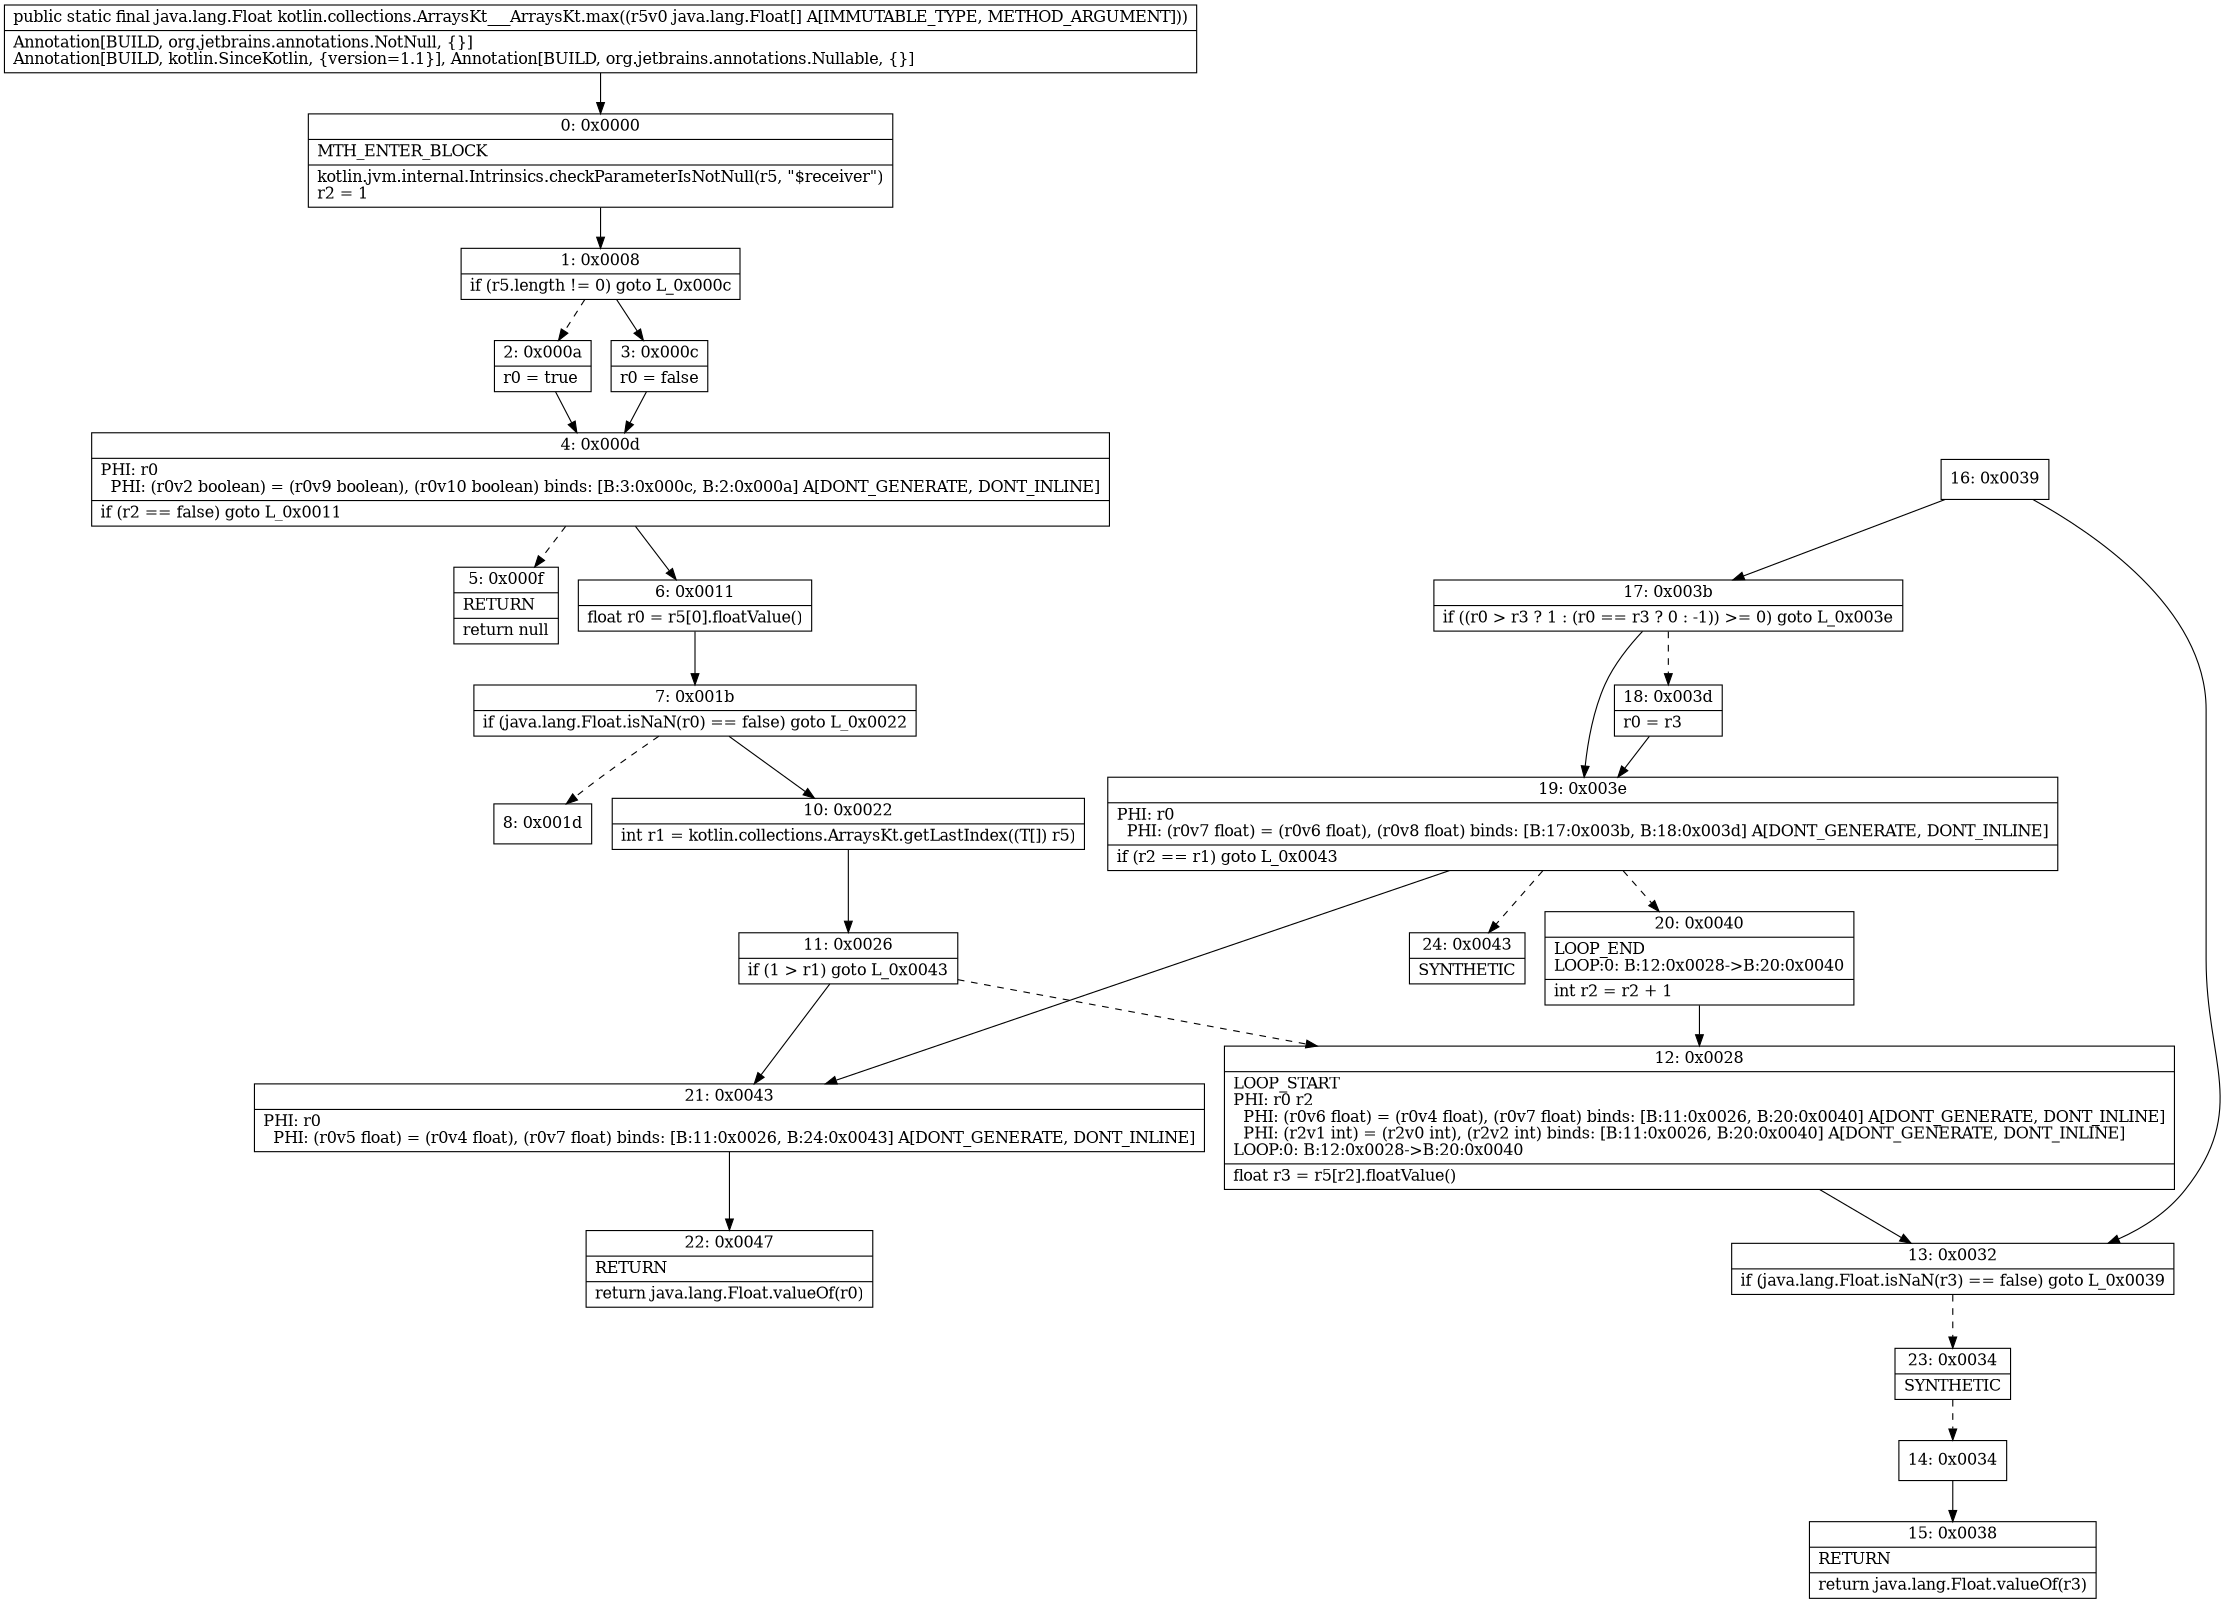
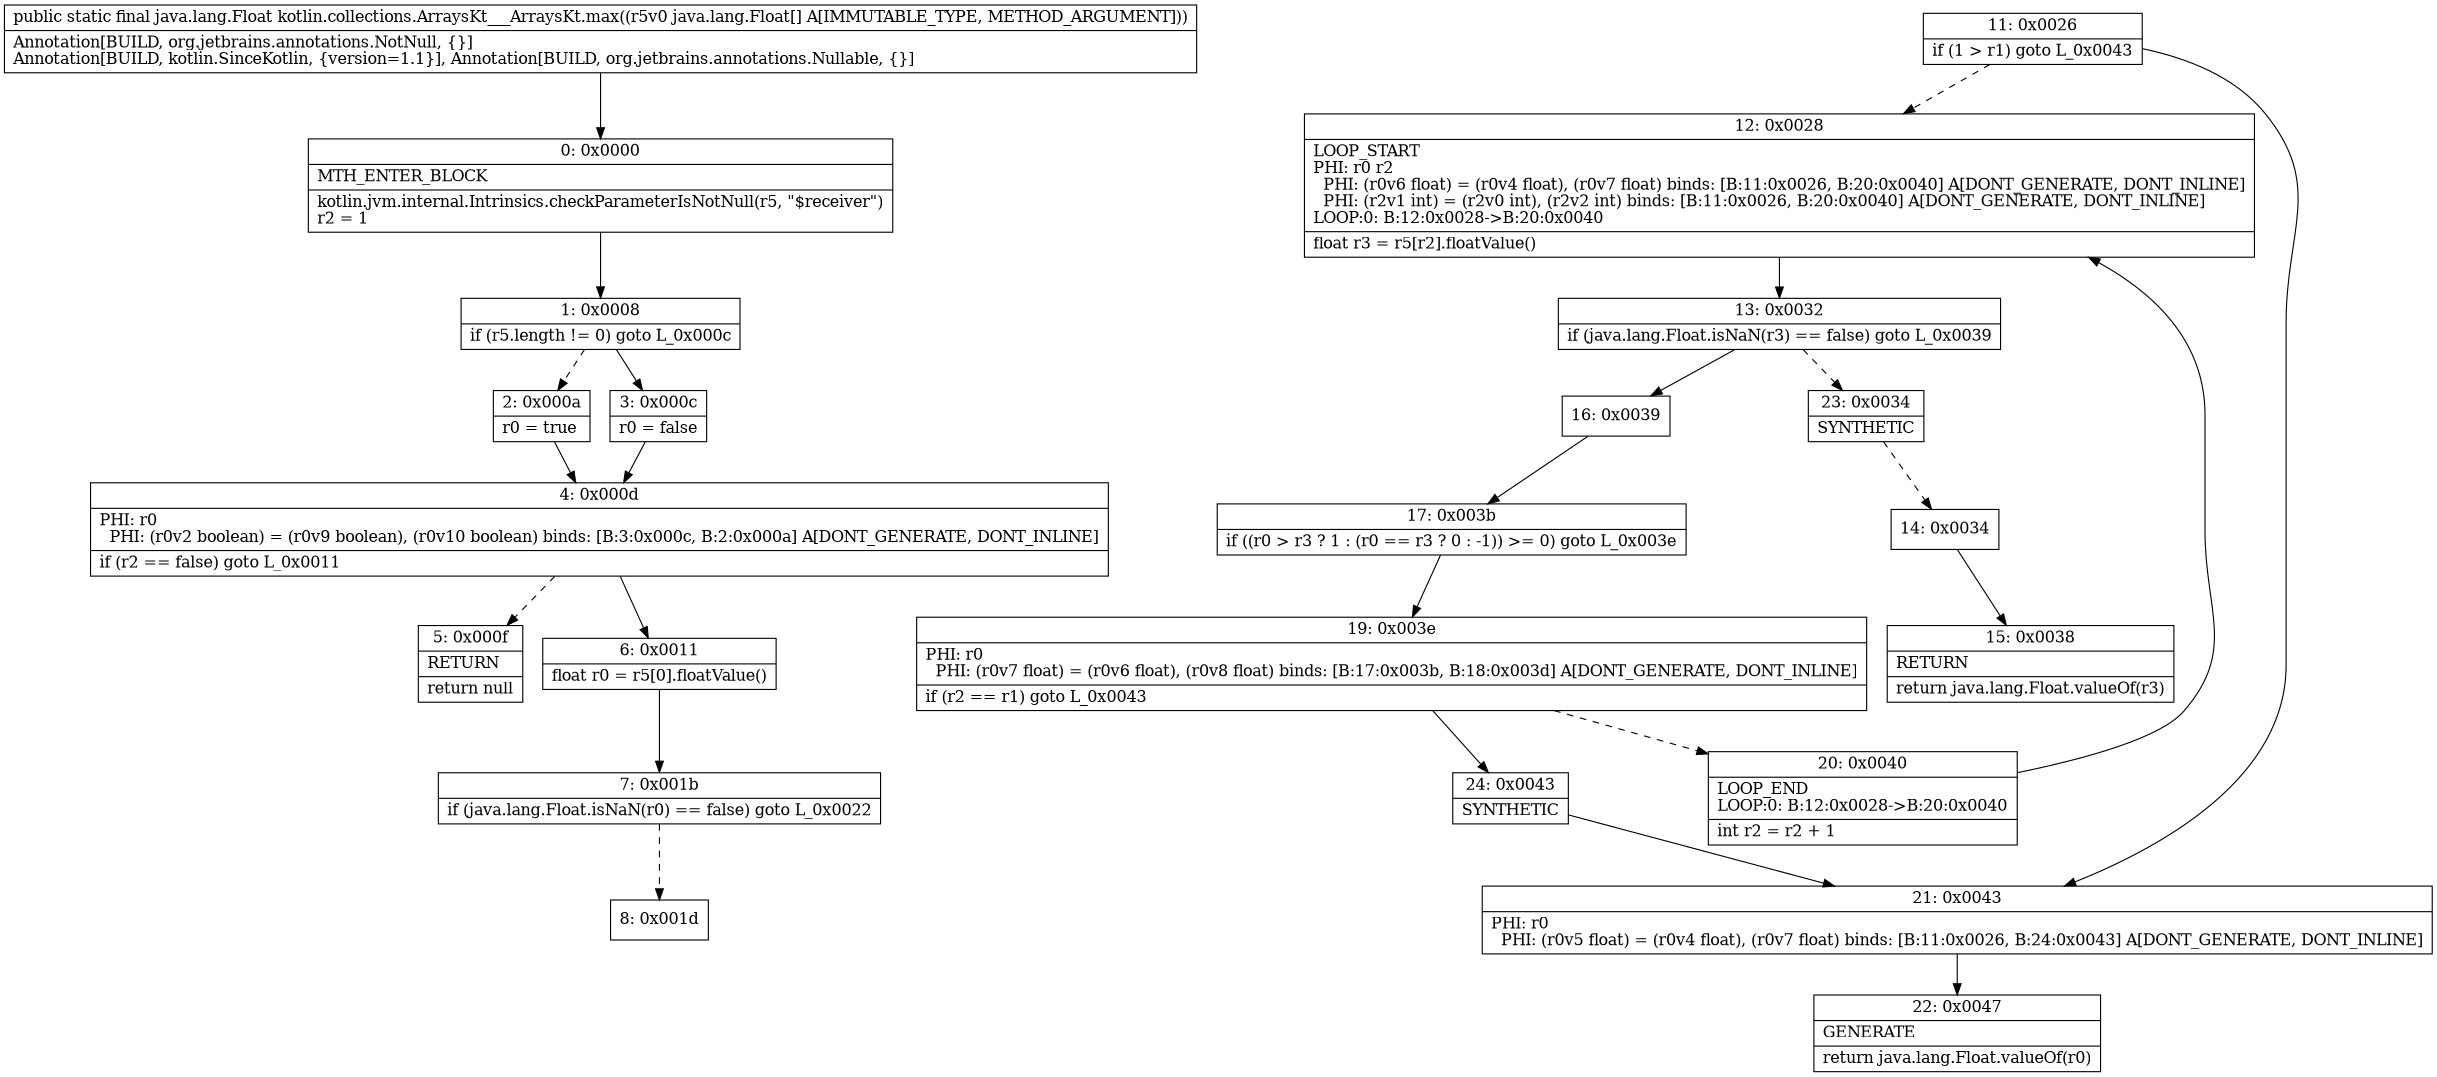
(1668, 711) -> none
(848, 824) -> none
(2206, 854) -> (1698, 370)
(1519, 897) -> (1457, 737)
(1143, 975) -> (1696, 849)
(631, 1268) -> (1869, 1033)
